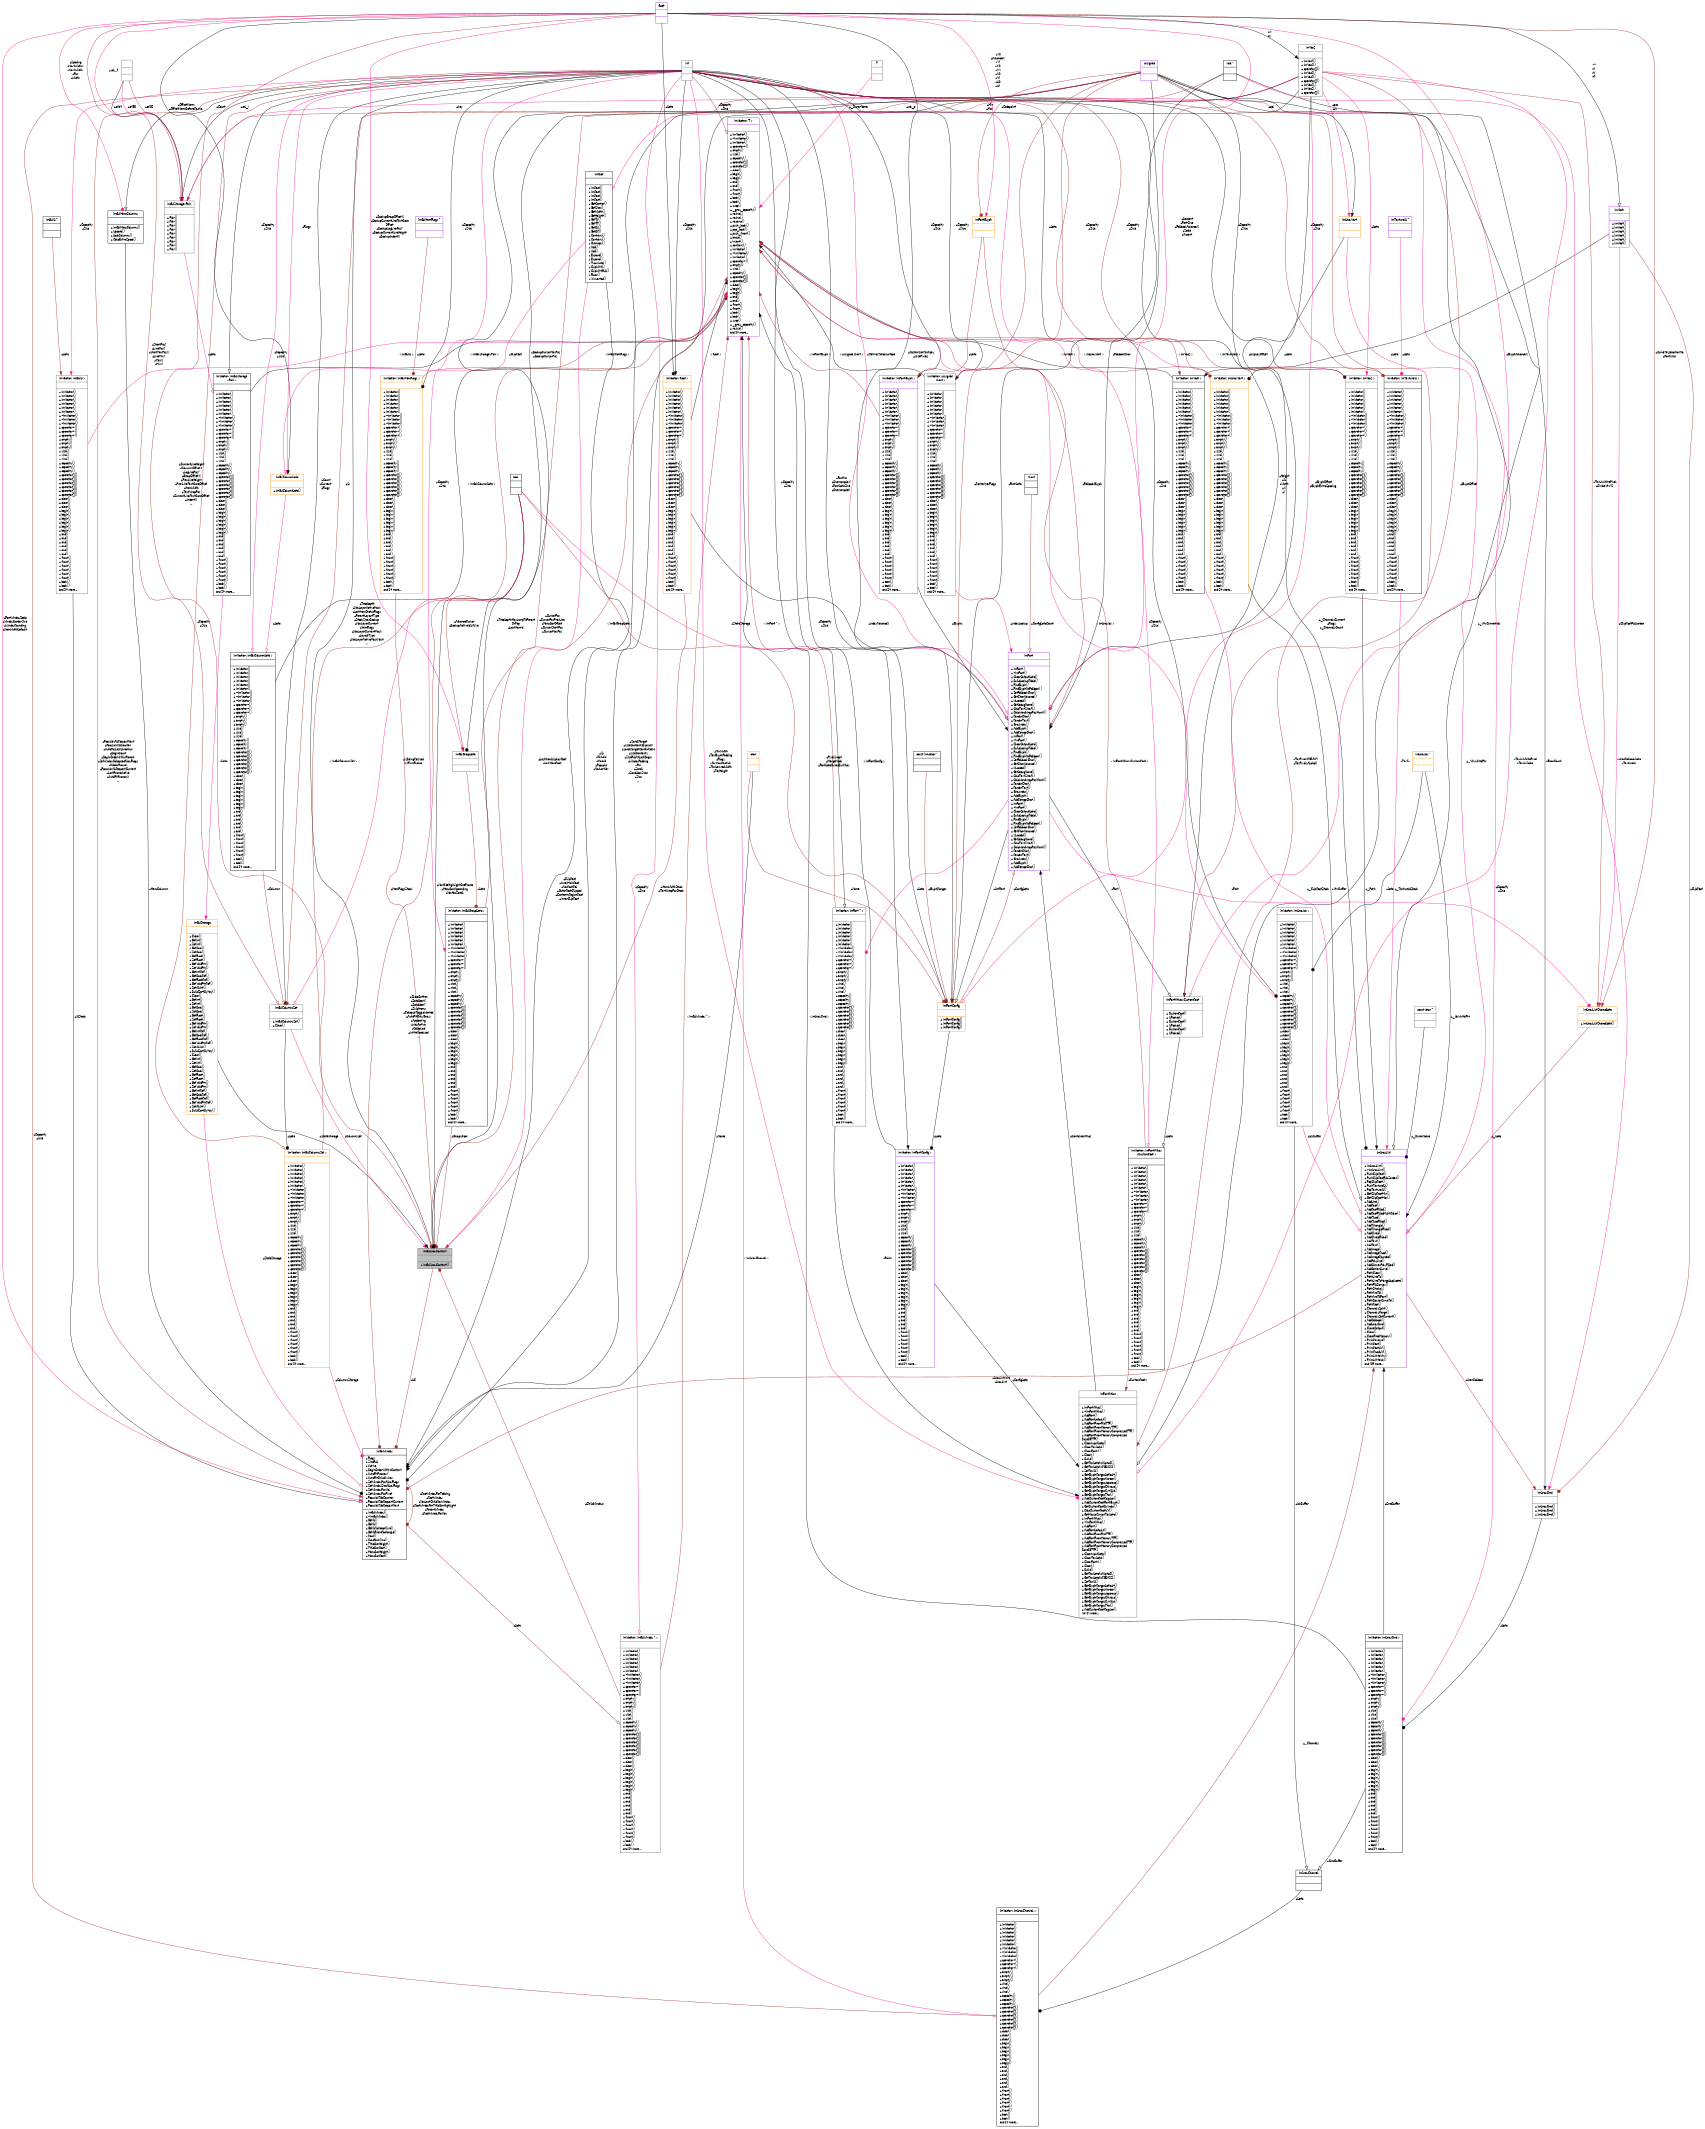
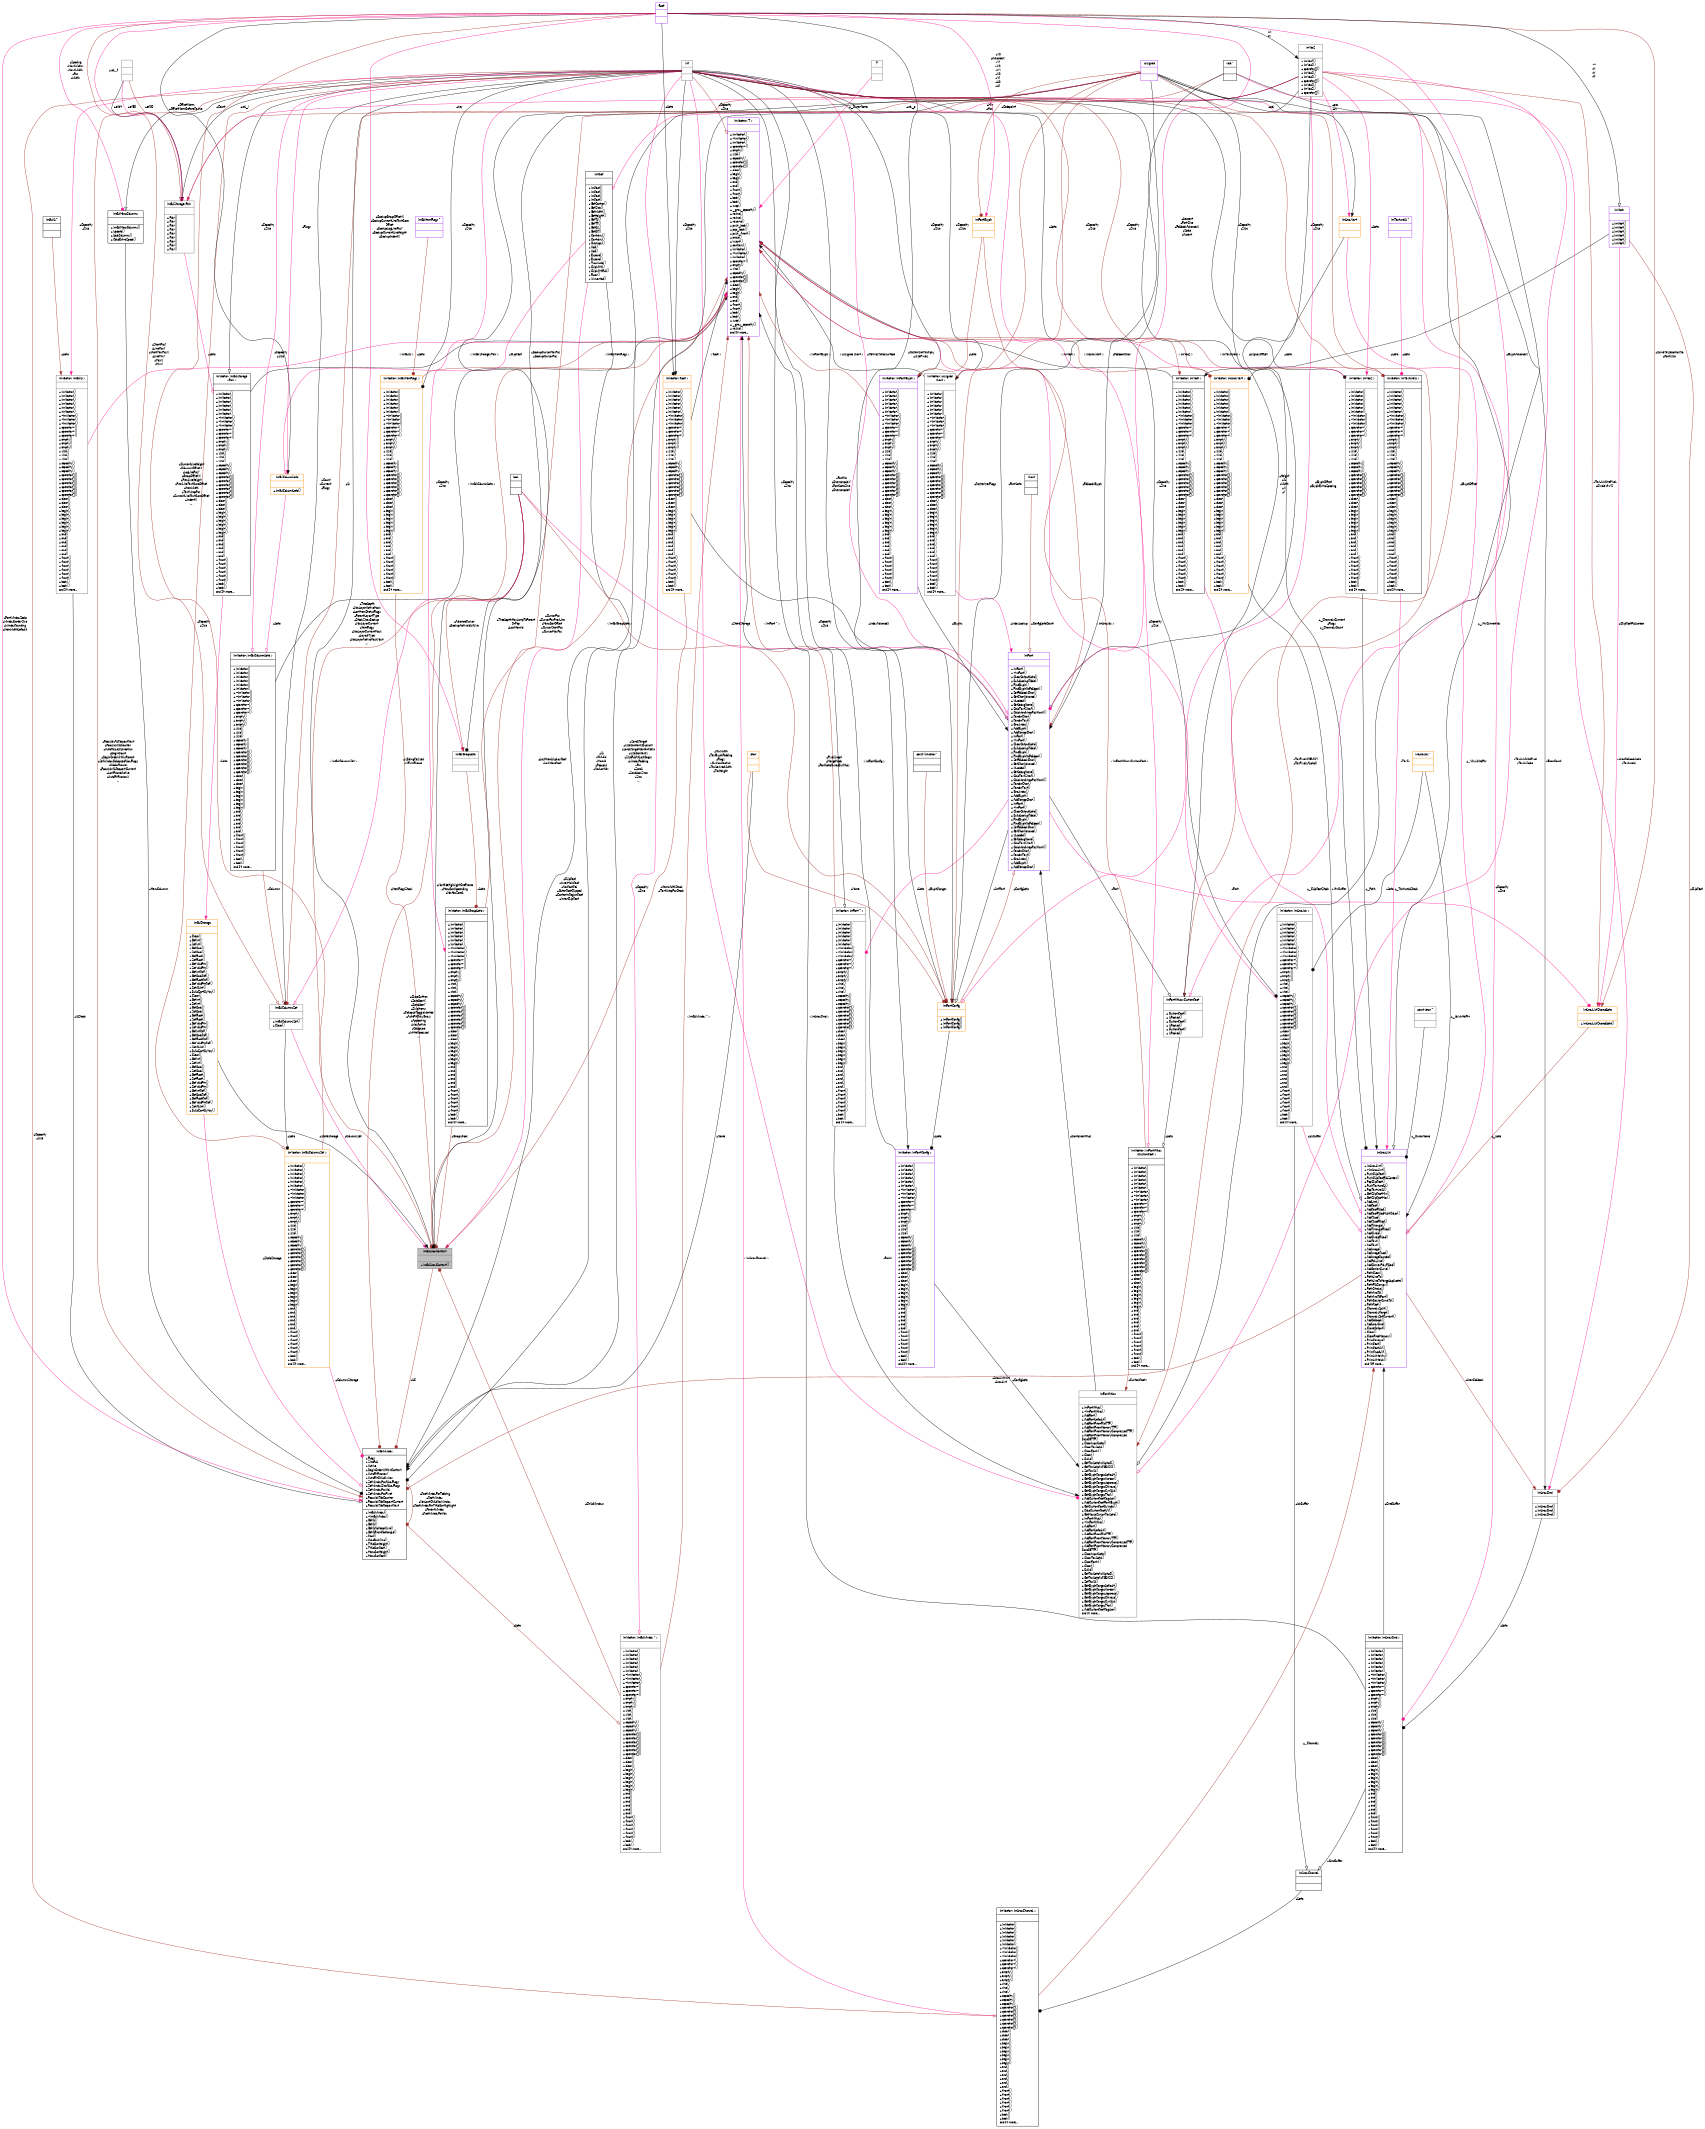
(1091, 1614) -> (1091, 1614)
